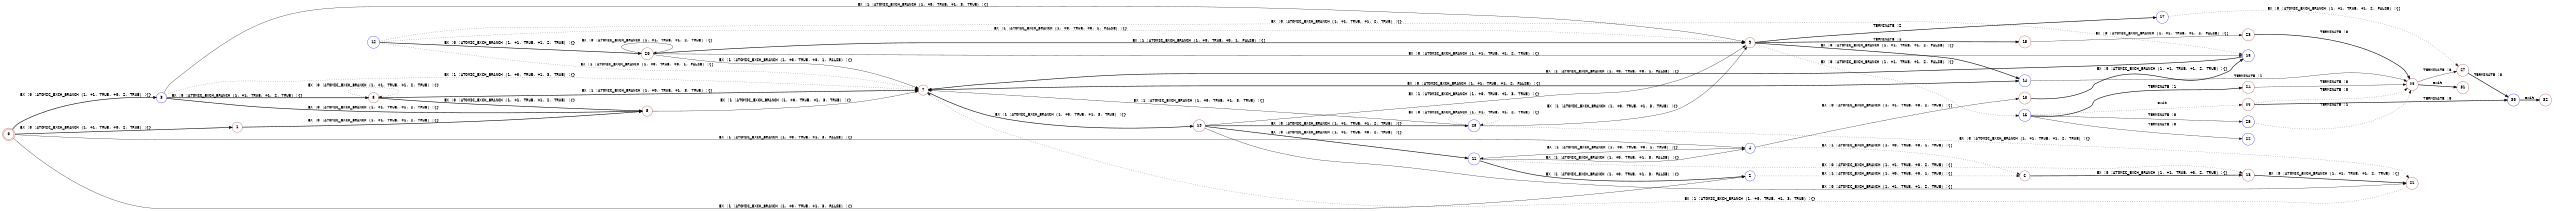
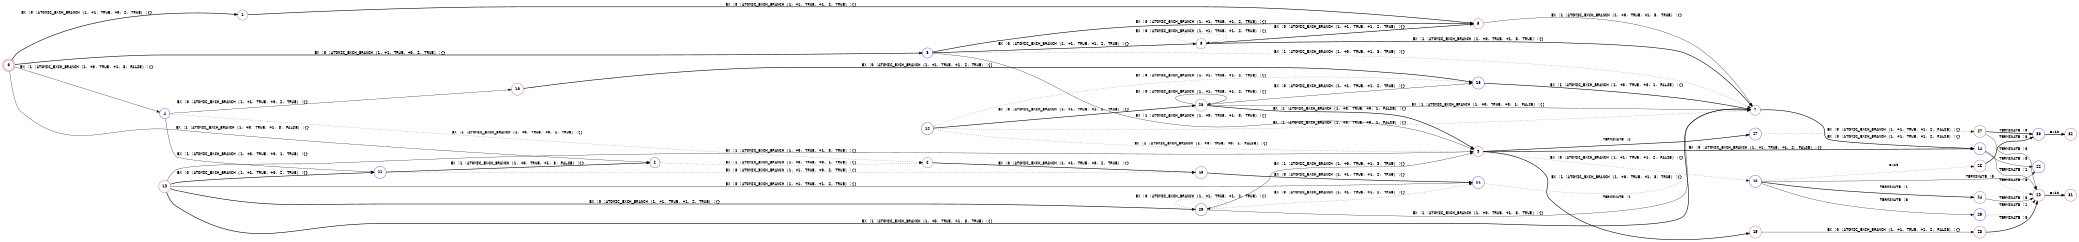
(2436, 76) -> (2018, 153)
(1057, 125) -> (997, 224)
(1612, 162) -> none
none -> (2006, 163)
(2412, 183) -> (1478, 182)
